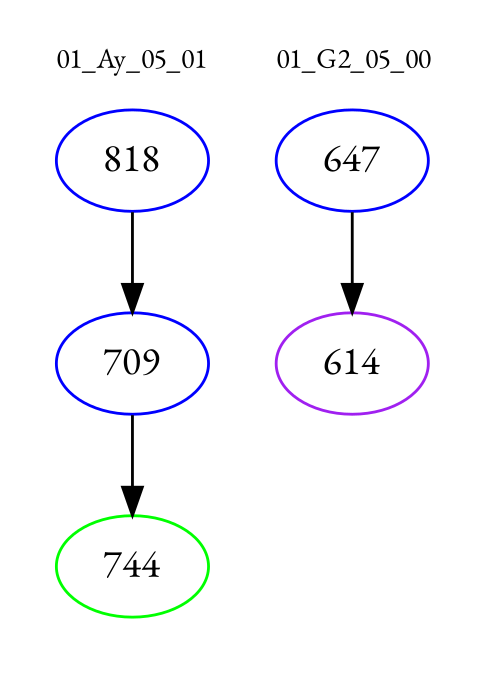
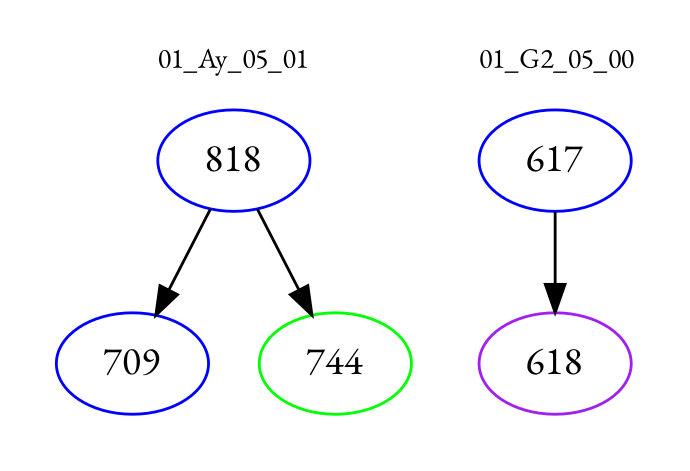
(352, 161) -> (555, 161)
(352, 364) -> (555, 364)
(132, 451) -> (278, 249)
